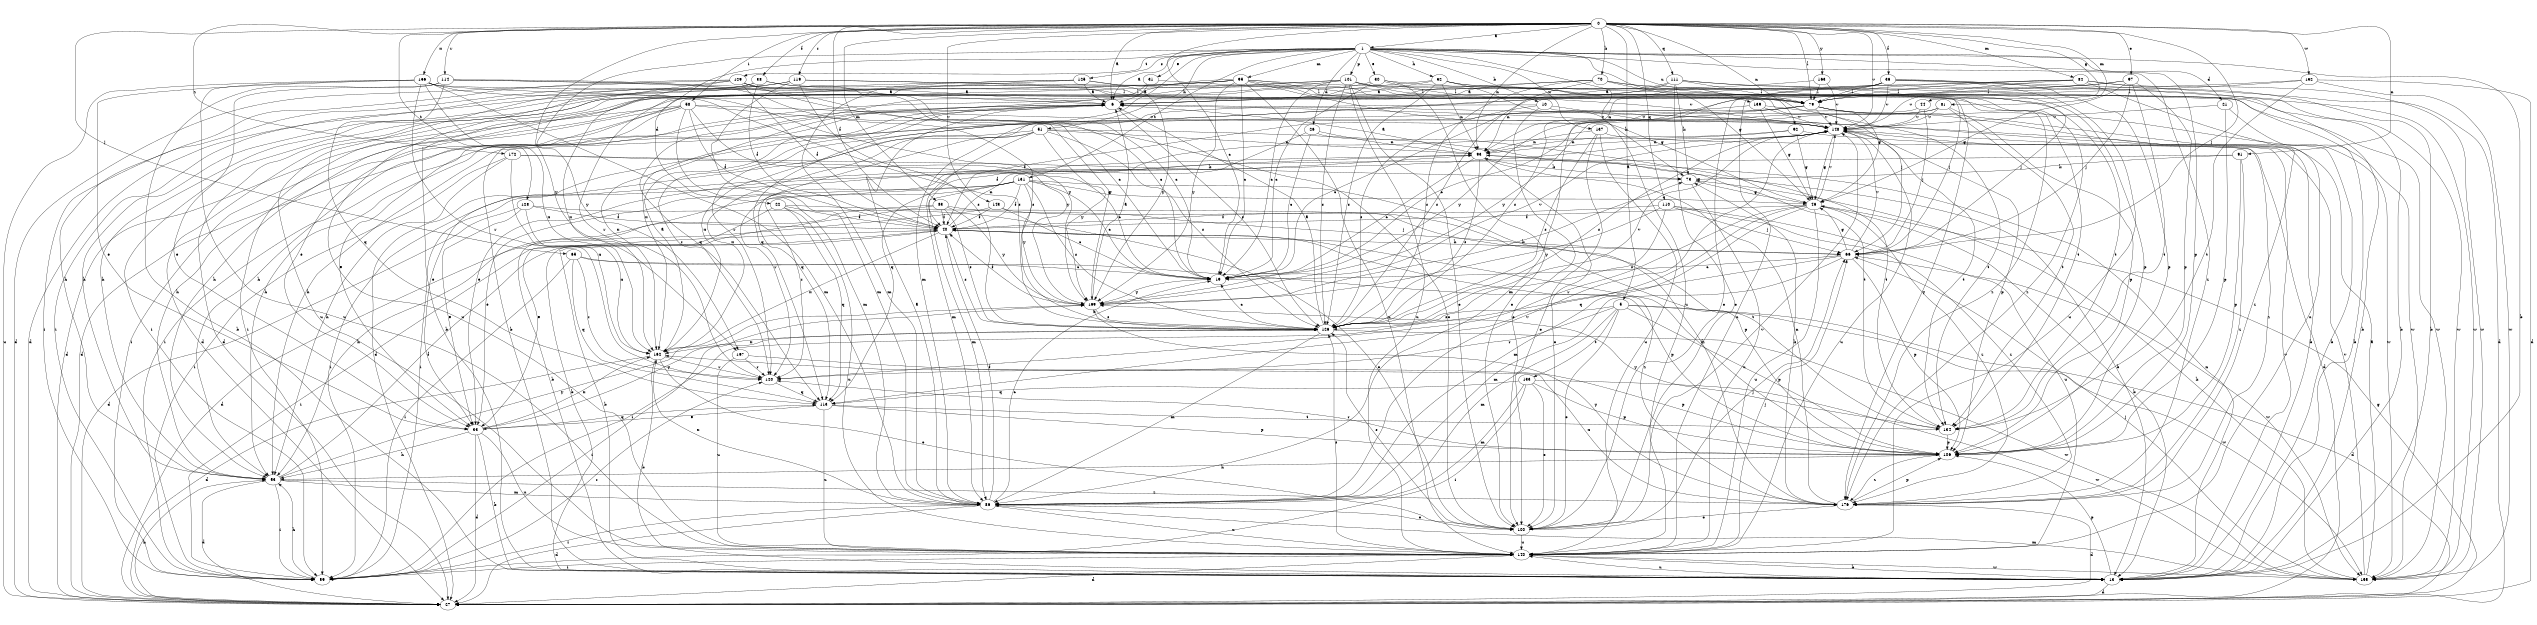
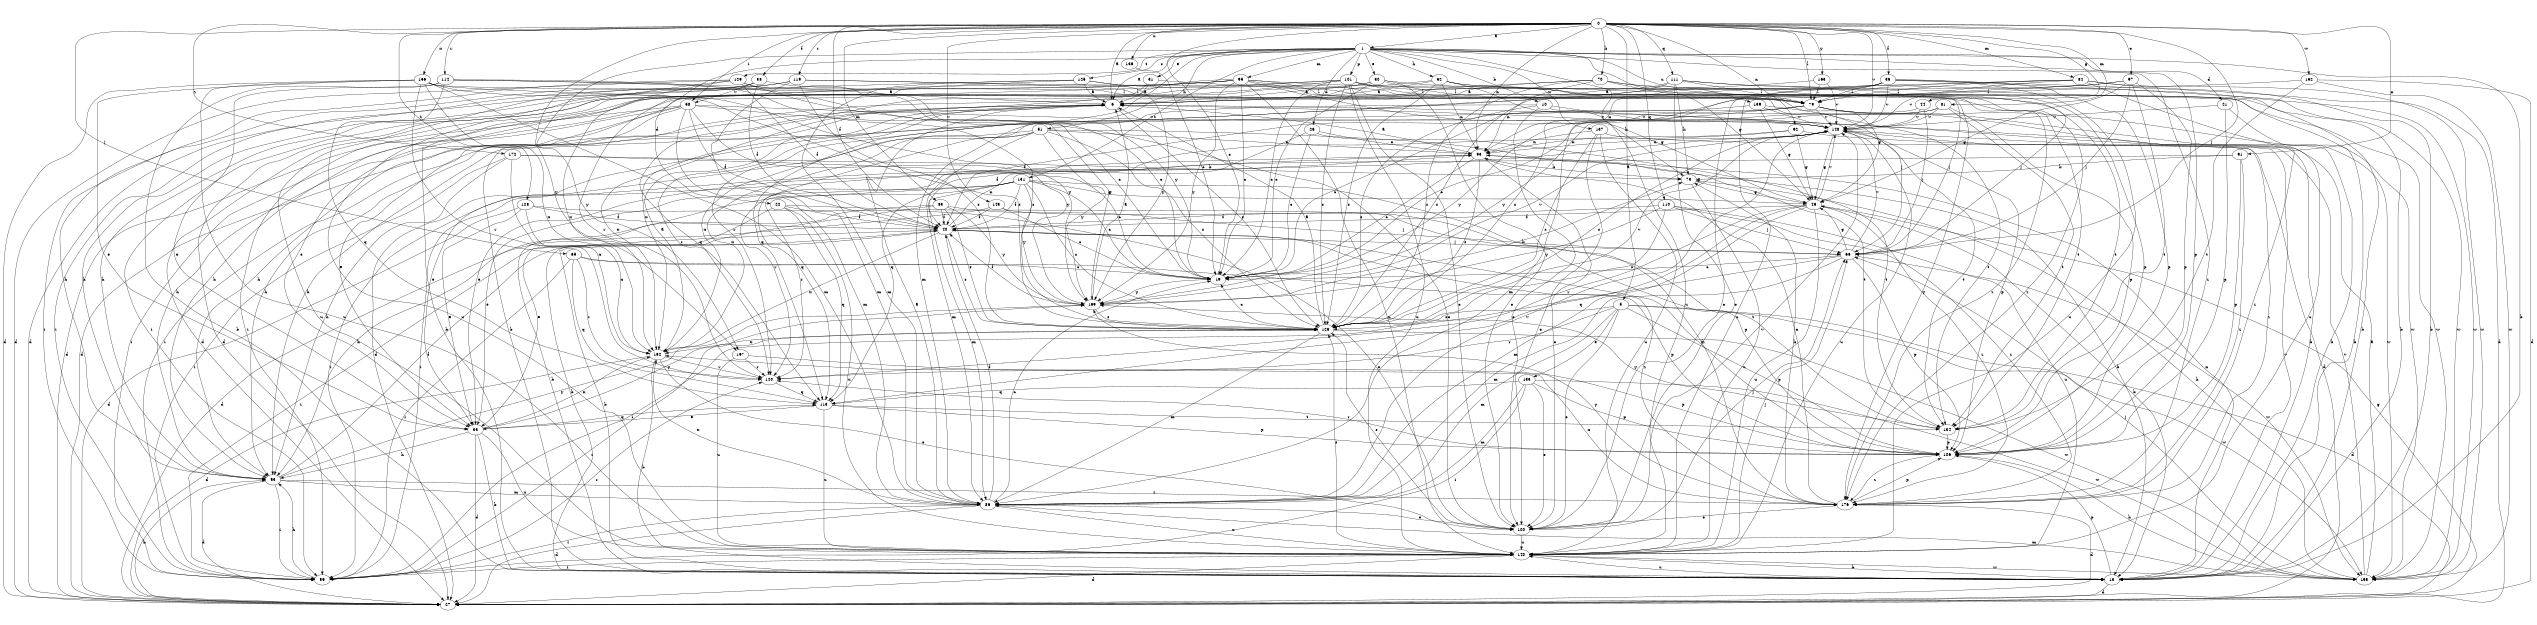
none -> (1130, 64)
(923, 92) -> (1253, 95)
(2061, 92) -> none
(1296, 99) -> (726, 93)
(1176, 180) -> (1176, 180)
(1455, 242) -> (1455, 242)
(5, 342) -> (5, 342)
(1596, 342) -> (1596, 342)
(1111, 467) -> (2150, 530)
